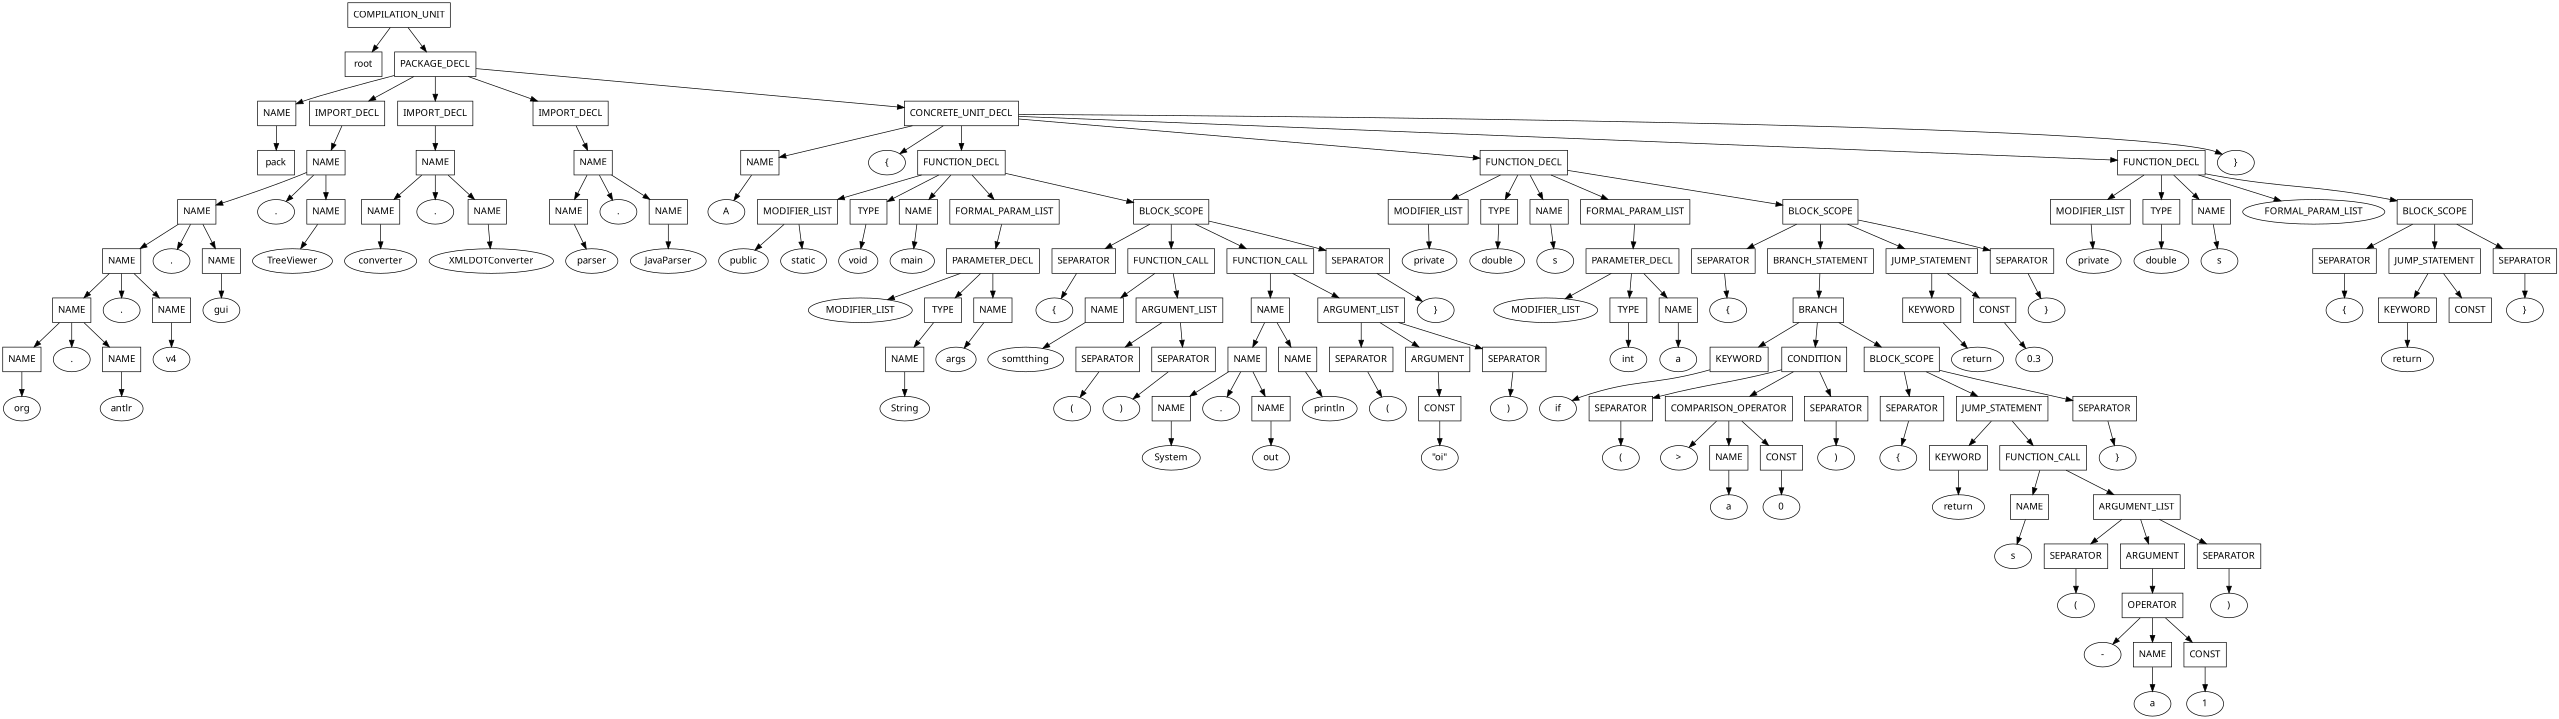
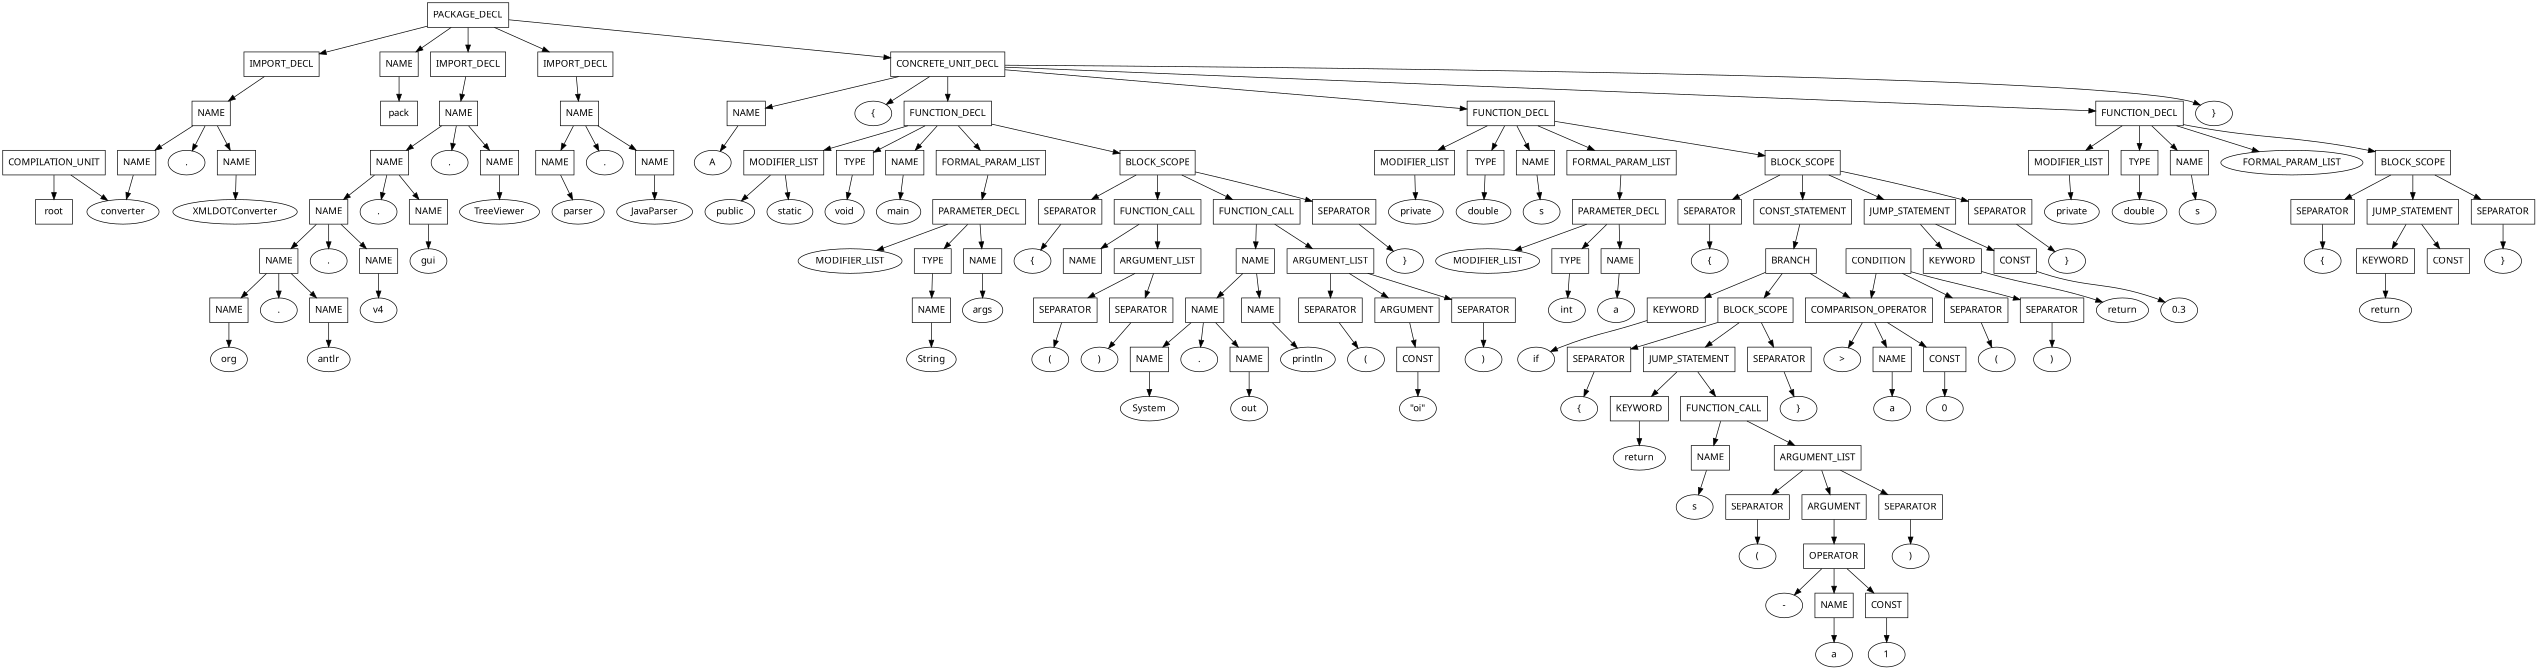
(415, 37) -> (86, 186)
(1820, 261) -> (1803, 212)
(1817, 331) -> (1827, 284)
(1026, 359) -> none
